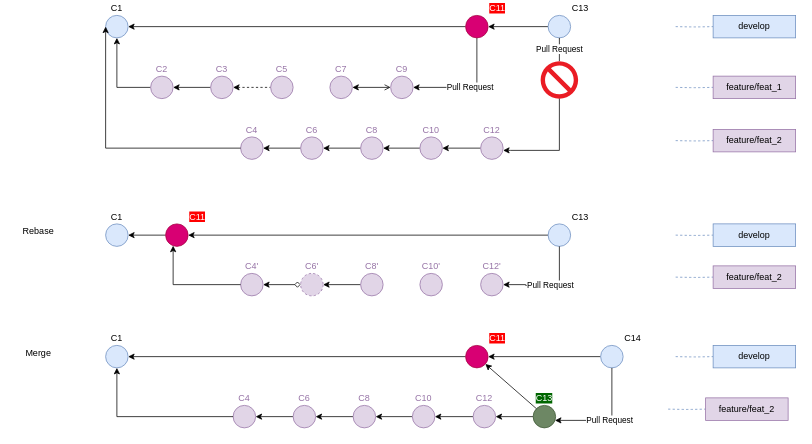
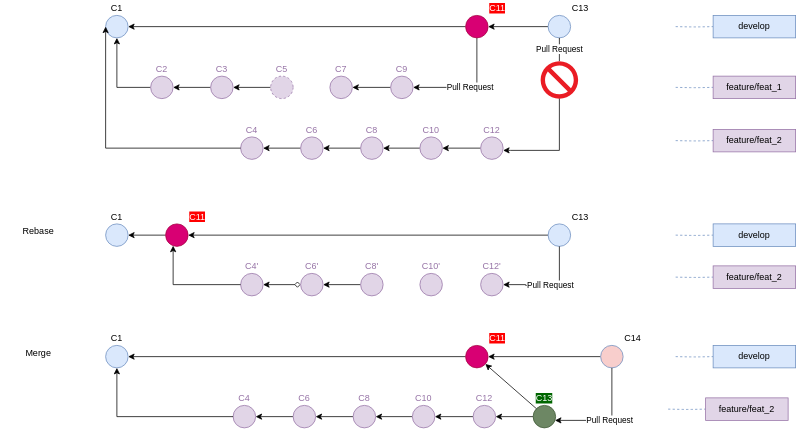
(254, 87) -> (254, 87)
(282, 87) -> (282, 87)
(386, 87) -> (386, 87)
(312, 285) -> (312, 285)
(612, 357) -> (612, 357)
